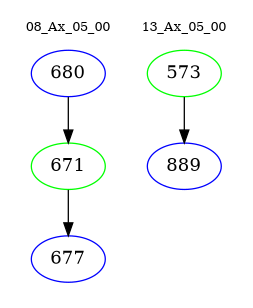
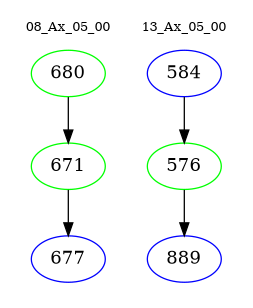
(68, 73) -> (68, 73)
(184, 73) -> (184, 166)
none -> (184, 73)
